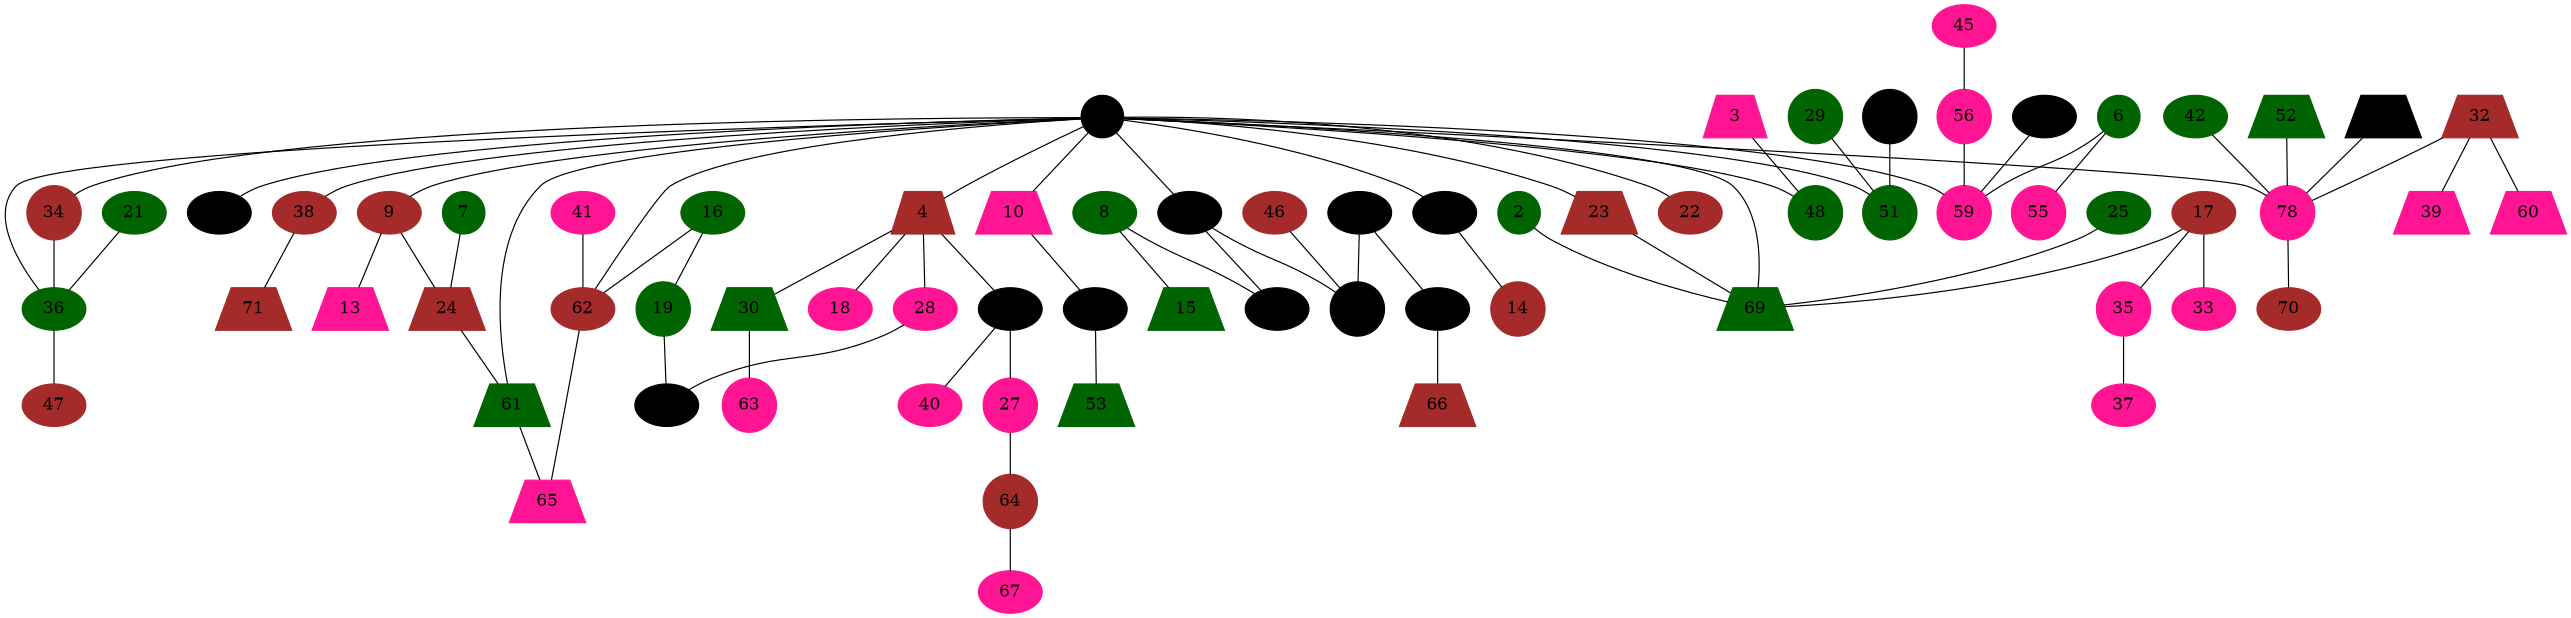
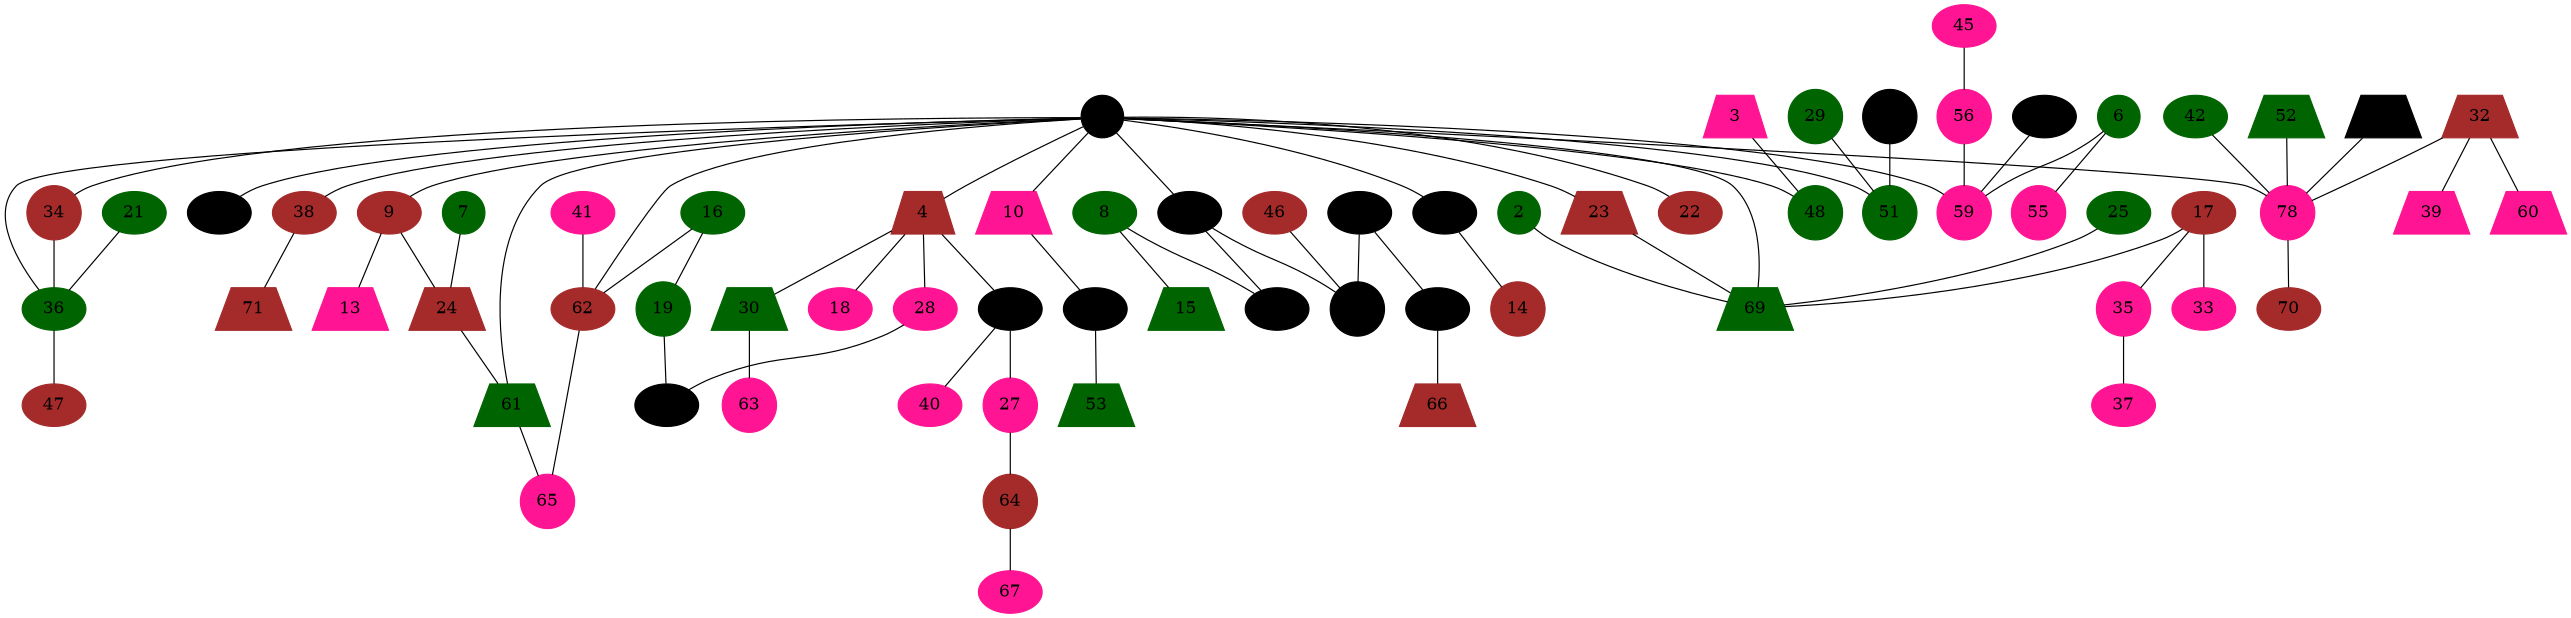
(548, 501) -> (548, 501)
